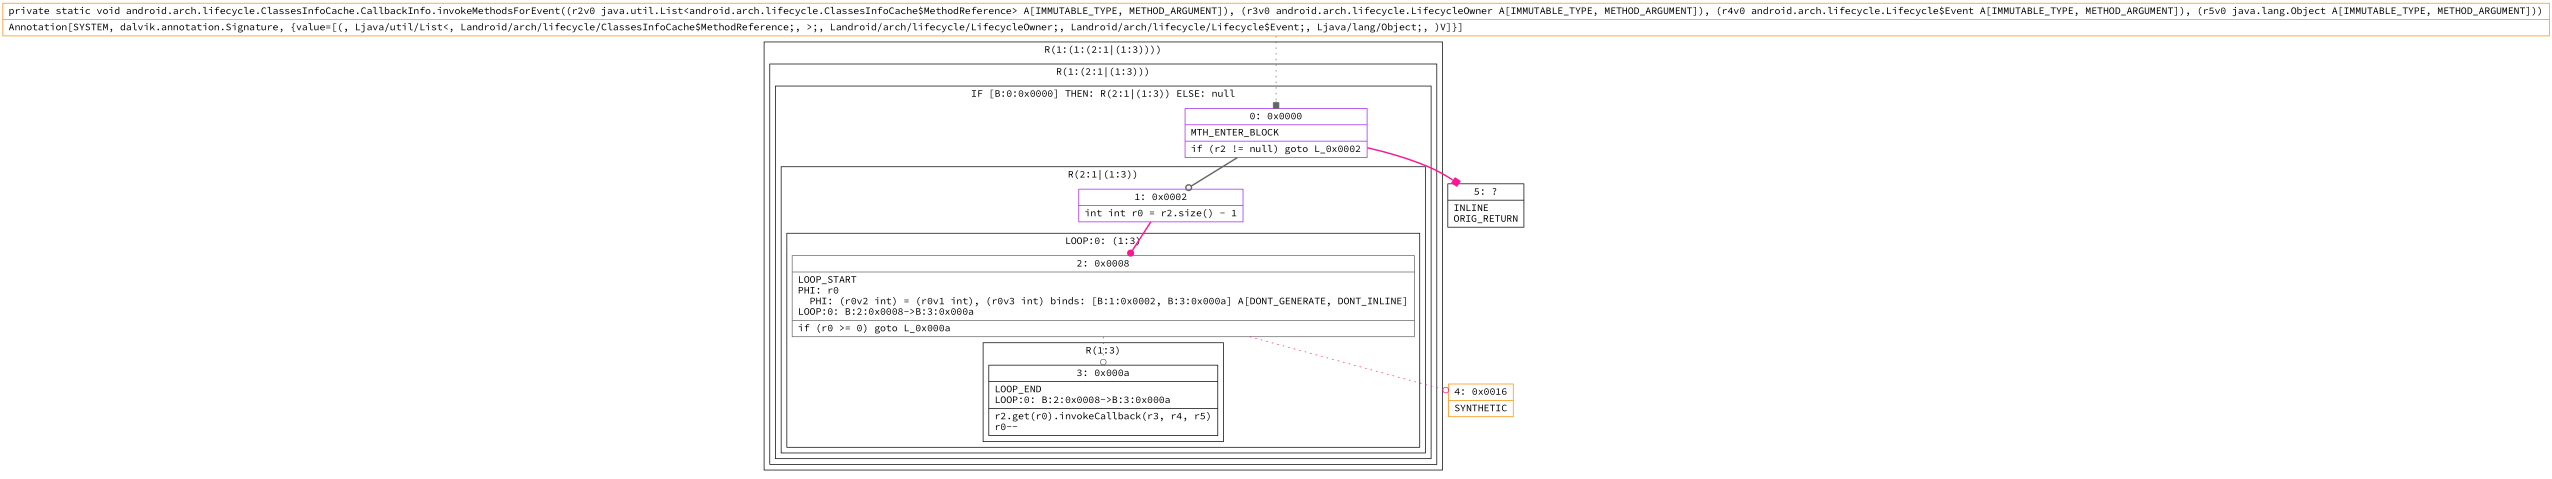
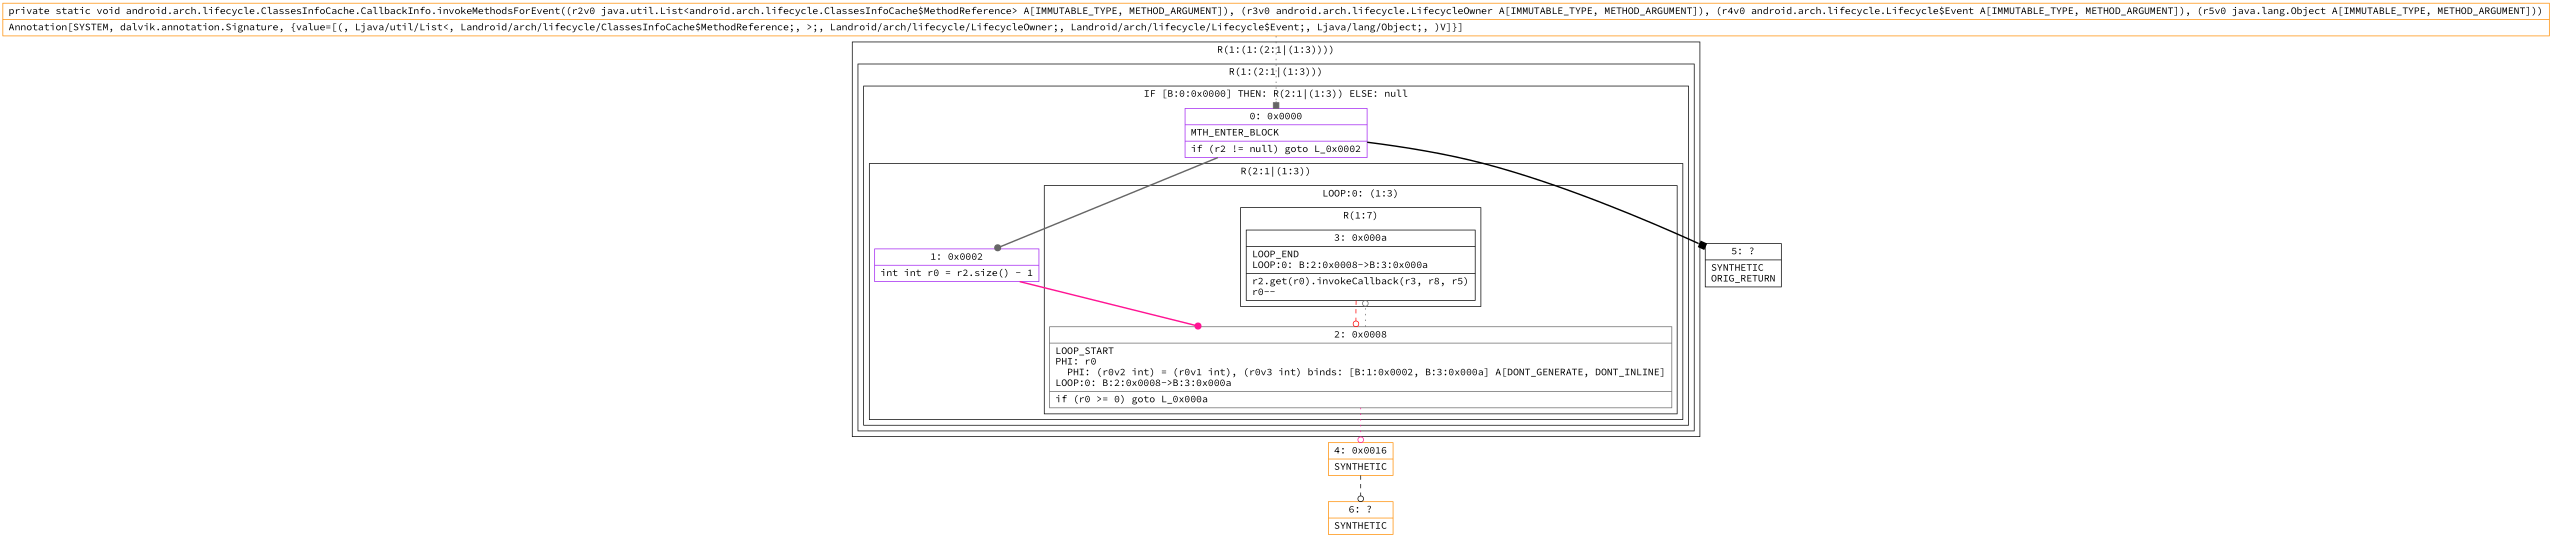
(1411, 160) -> (1537, 179)
(1214, 172) -> (1109, 202)
(1471, 208) -> (1738, 268)
none -> (1356, 311)
(1103, 351) -> (1361, 216)
(1103, 416) -> (1361, 281)
none -> (1361, 518)
